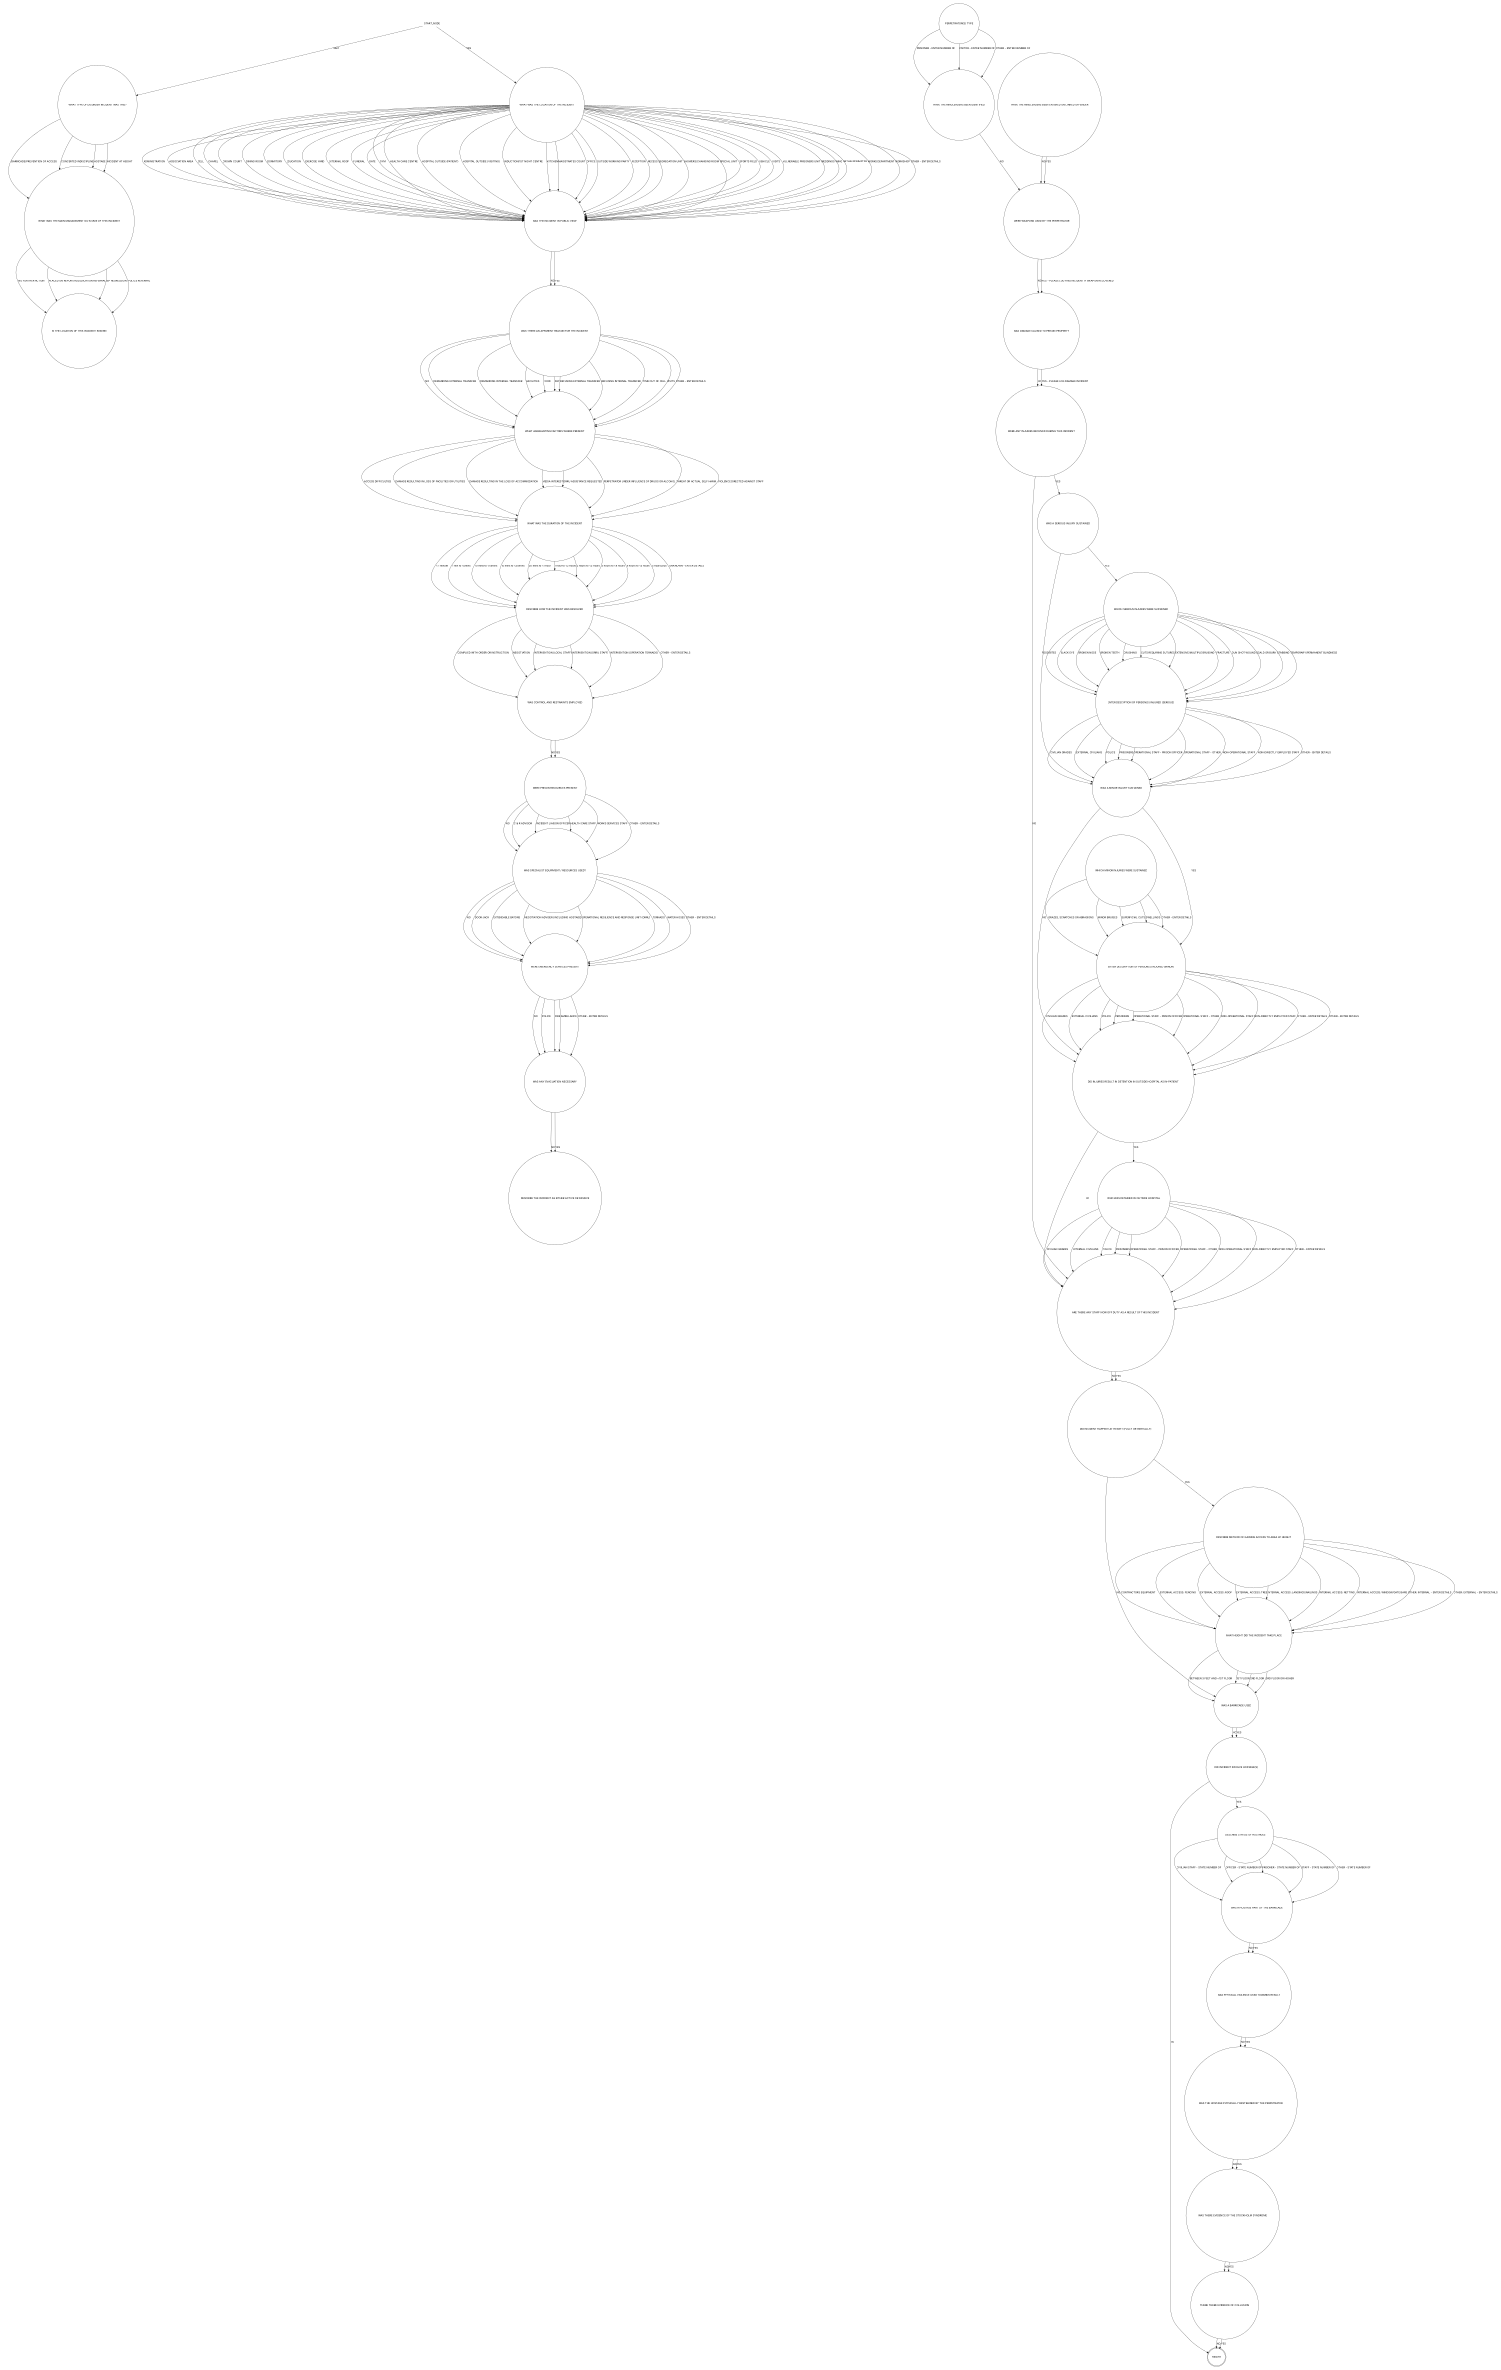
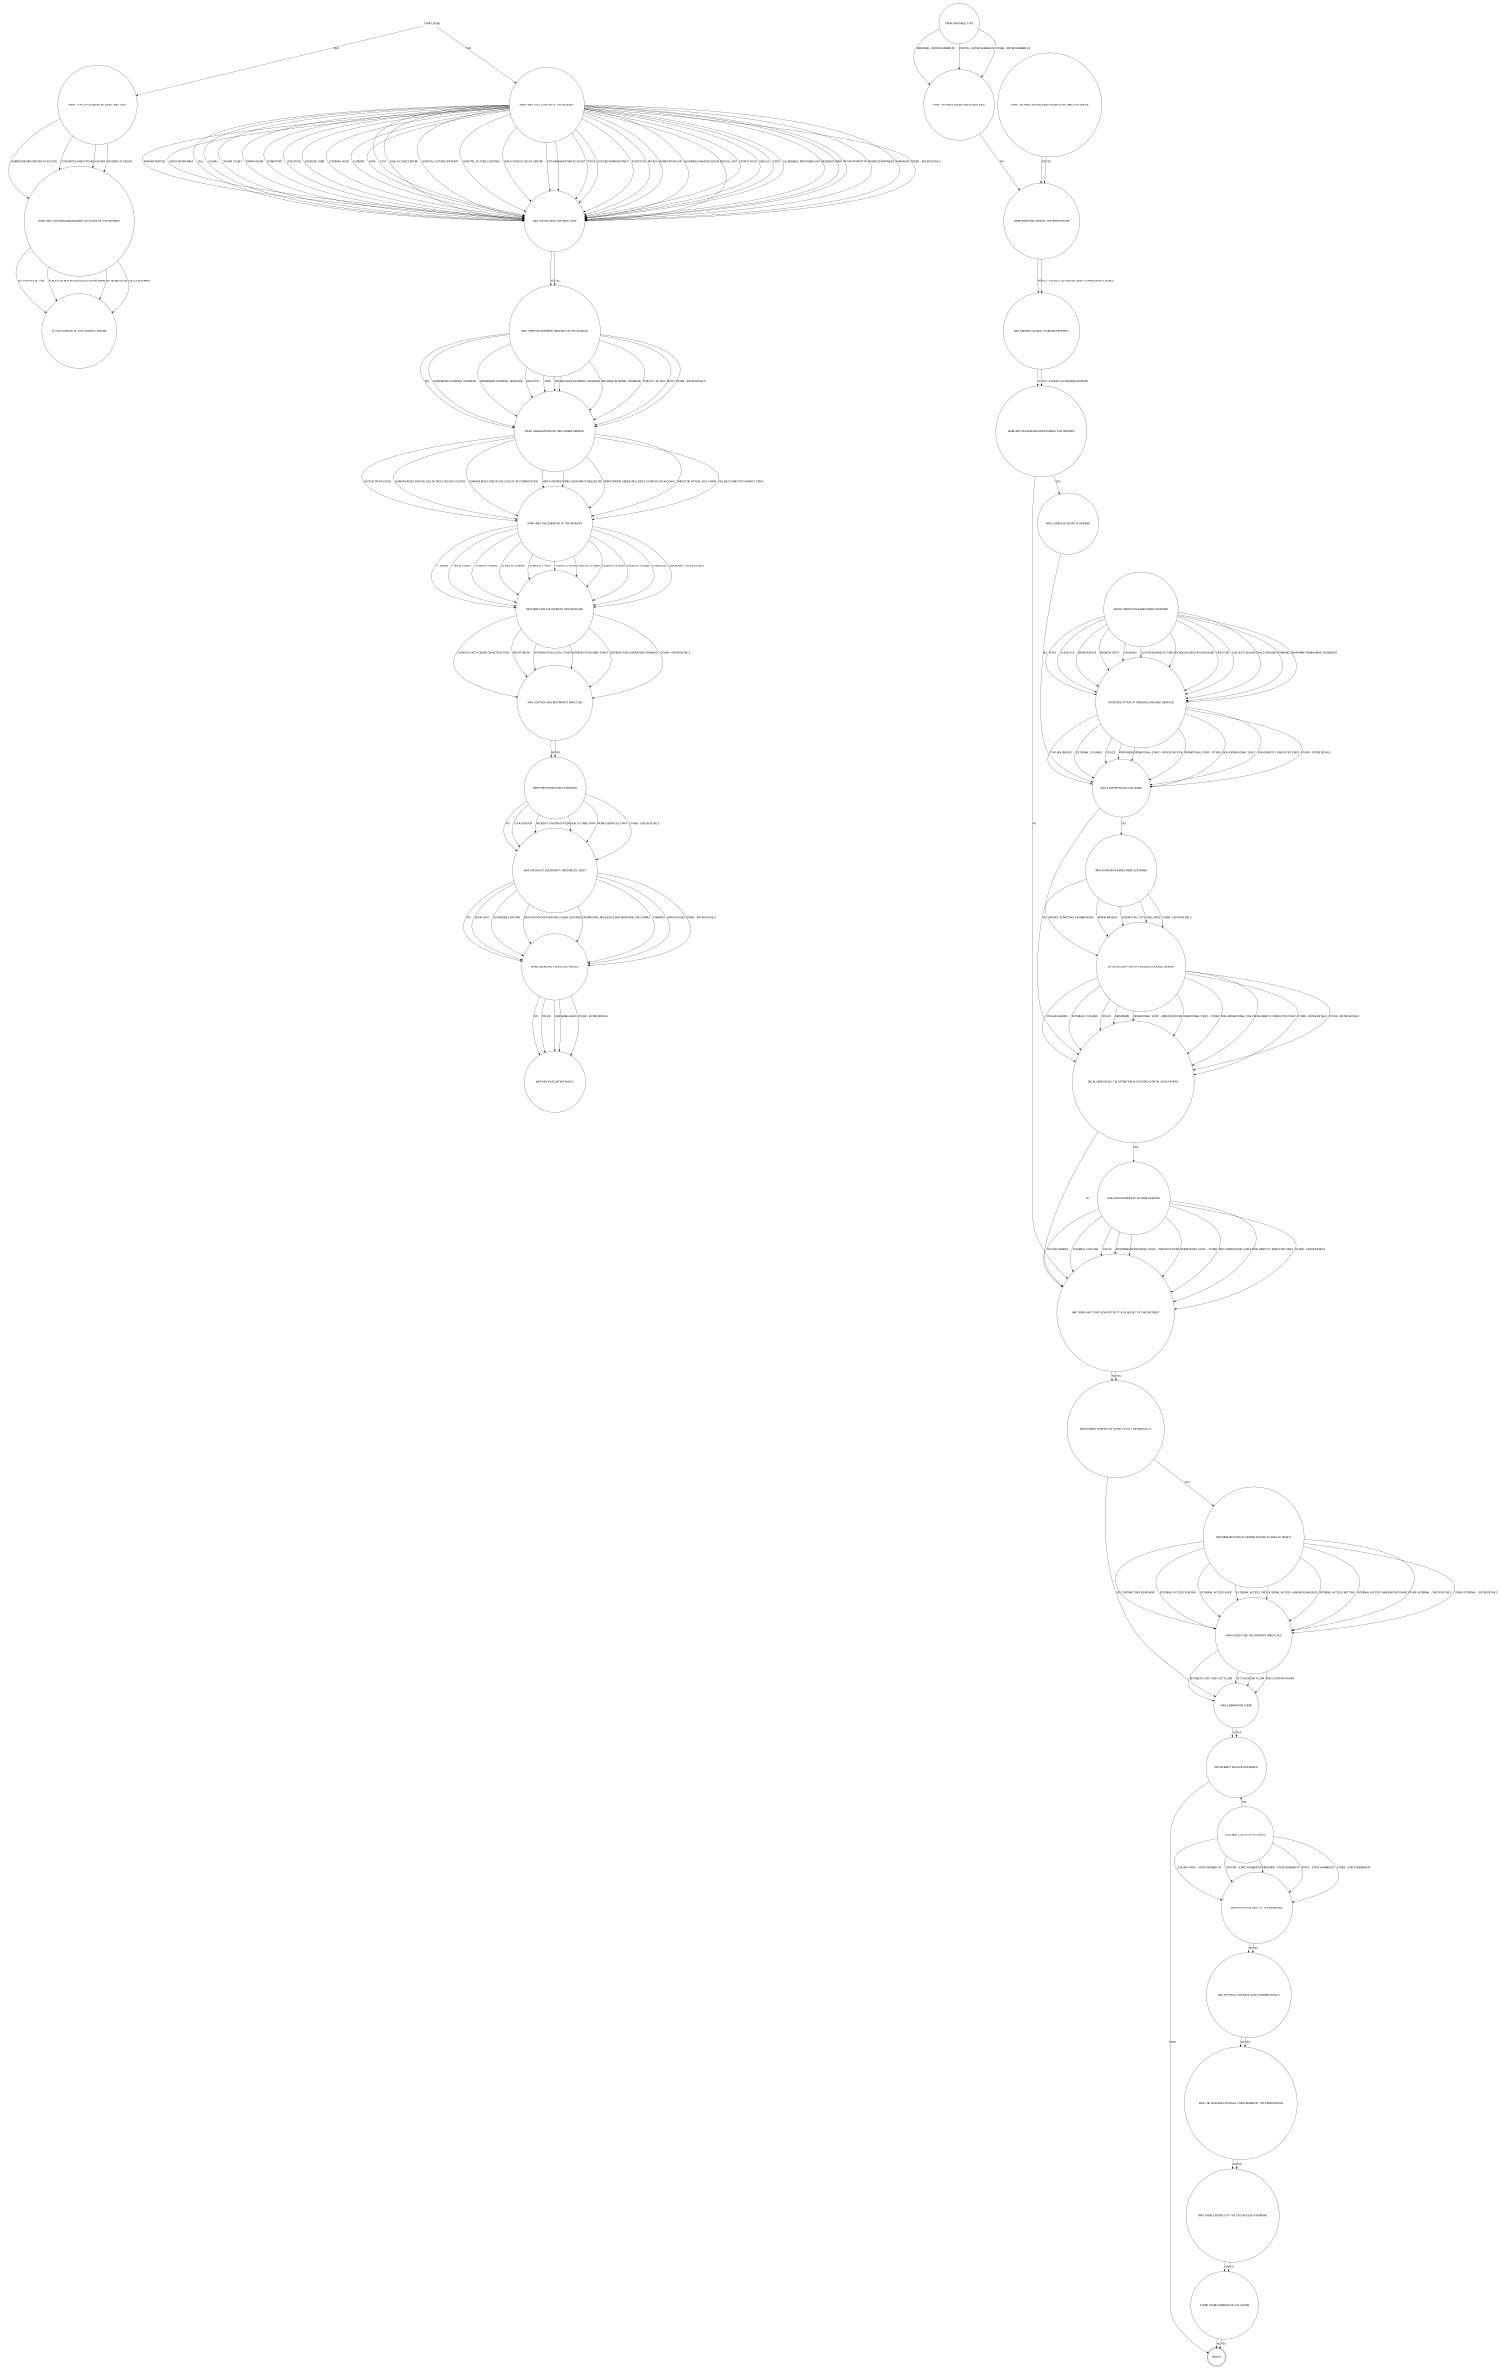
(1102, 563) -> none
(1045, 653) -> (1045, 653)
(1182, 872) -> (1121, 825)
(555, 1082) -> (555, 1082)
(555, 1198) -> none
(1236, 1706) -> (1236, 1706)
(1236, 1802) -> (1242, 1803)
(1172, 2042) -> (1172, 2042)
